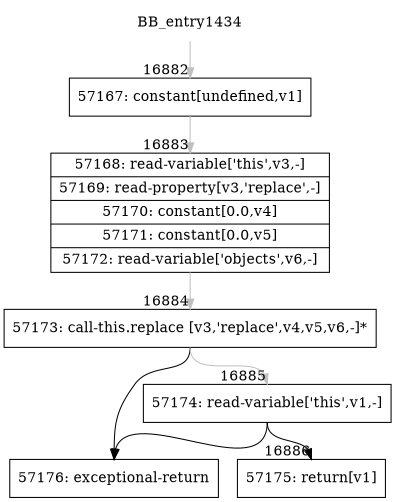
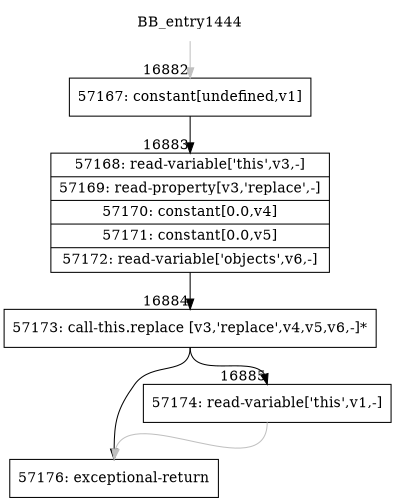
(190, 23) -> (190, 23)
(190, 129) -> (190, 129)
(190, 286) -> (190, 286)
(223, 366) -> (223, 366)
(196, 442) -> (196, 442)
(311, 478) -> none
